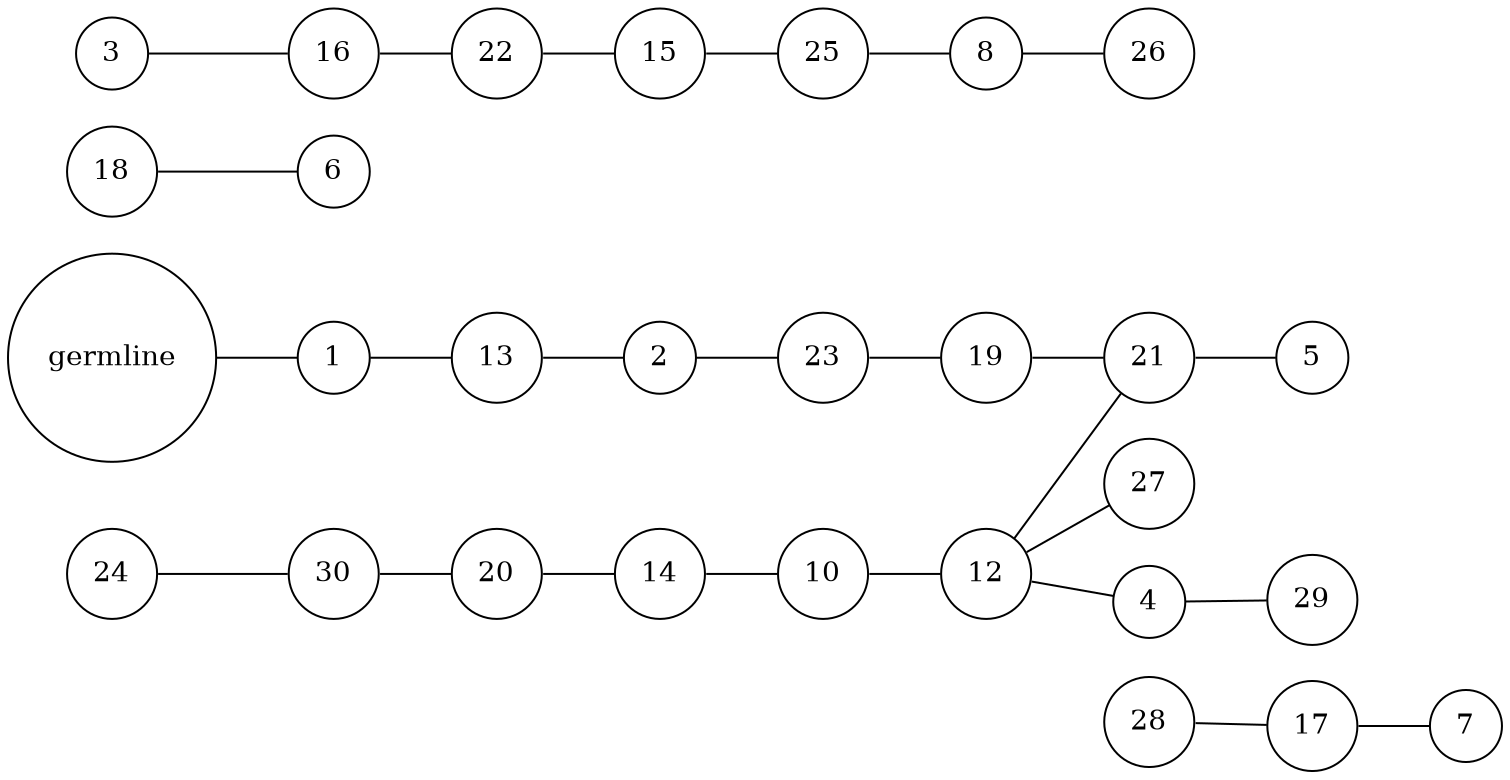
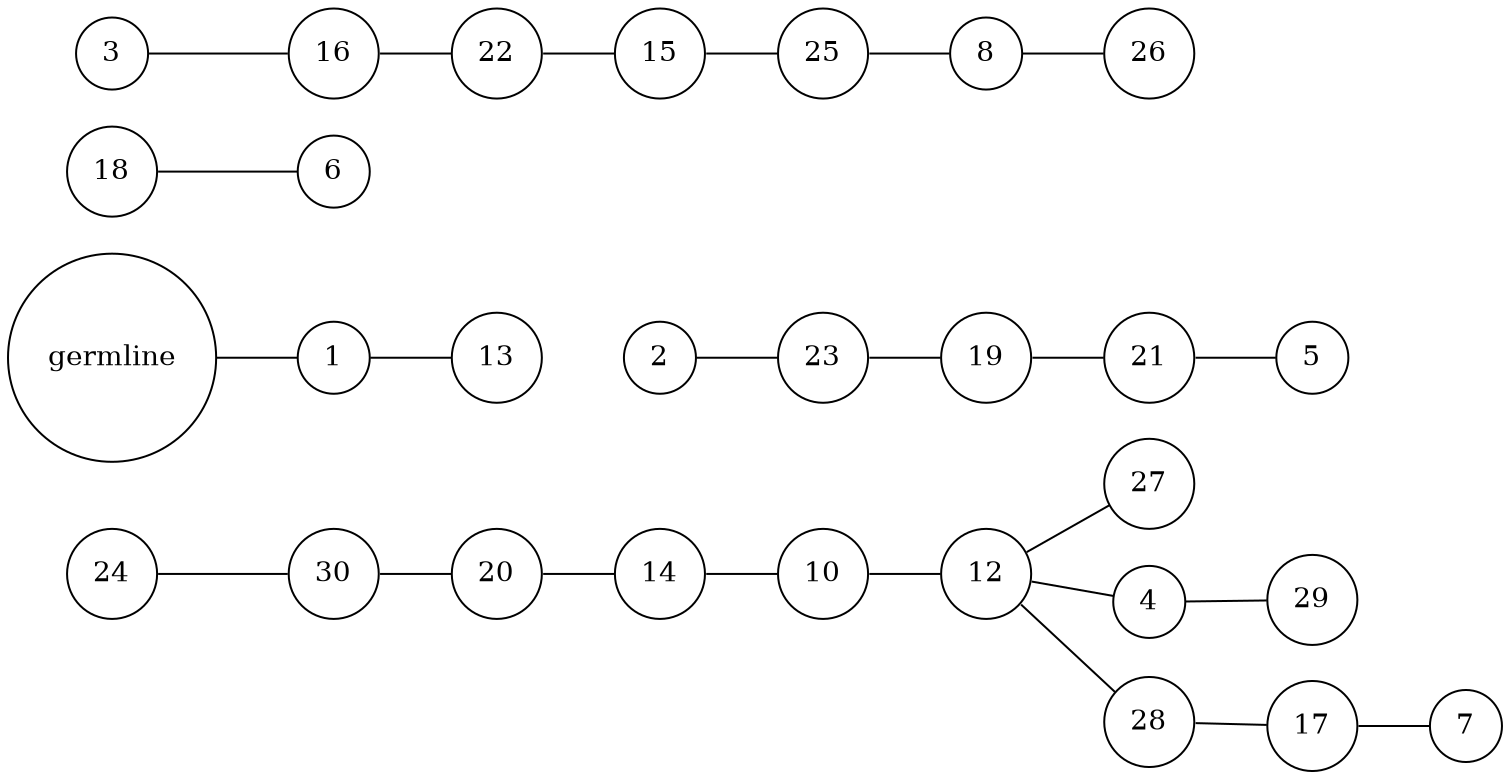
(583, 358) -> none
(1068, 466) -> (1068, 648)
